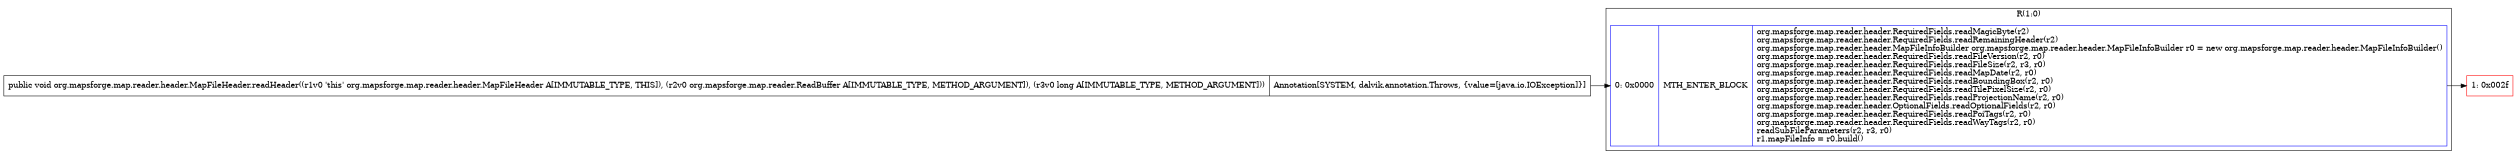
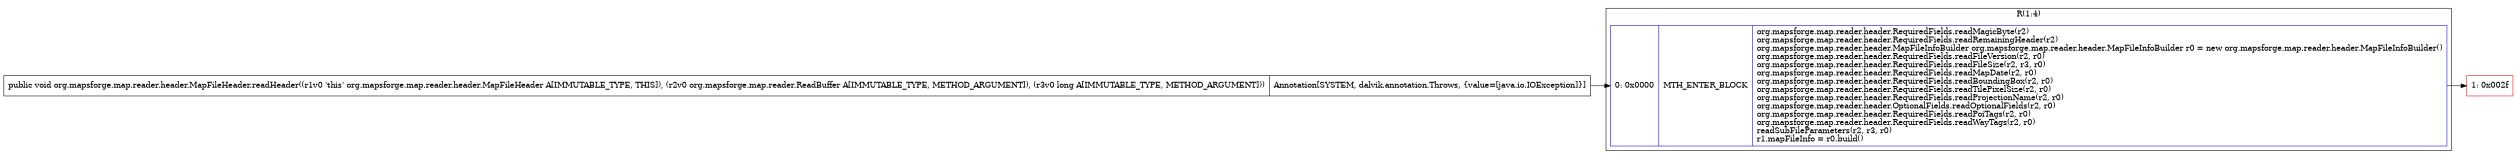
(2029, 15) -> (2029, 15)
